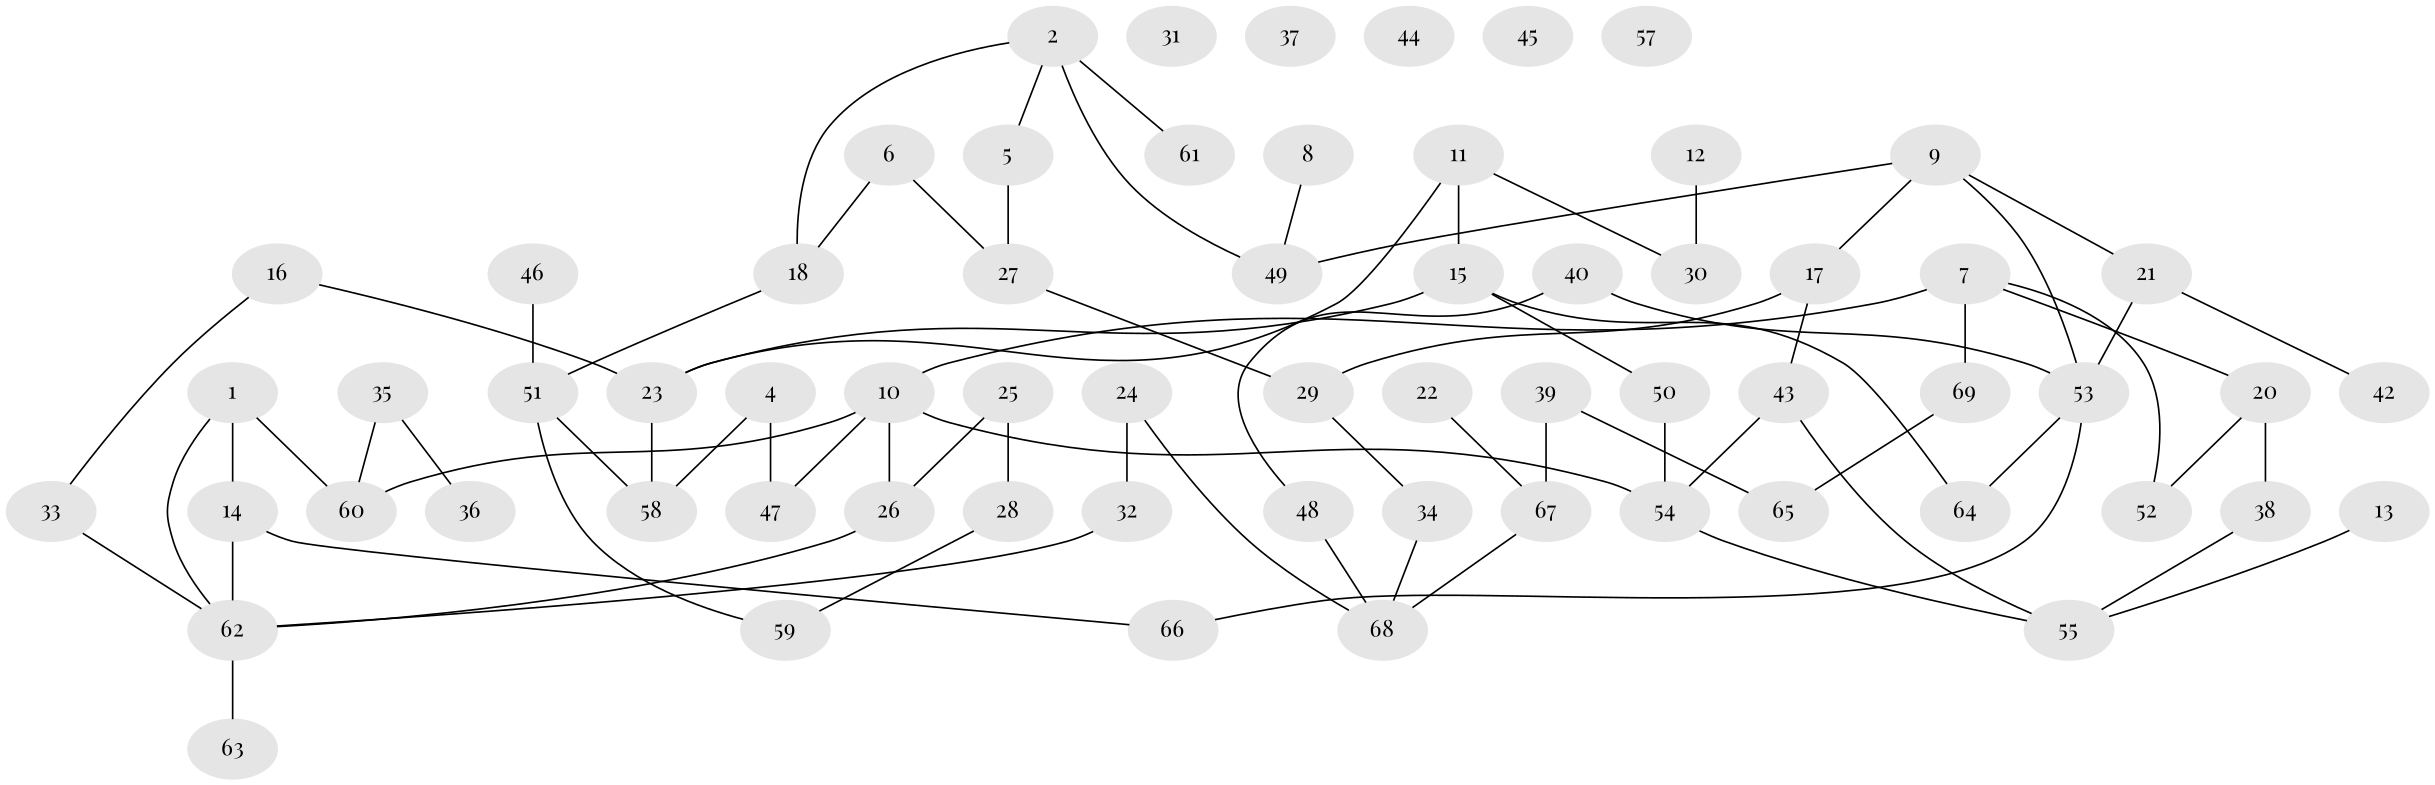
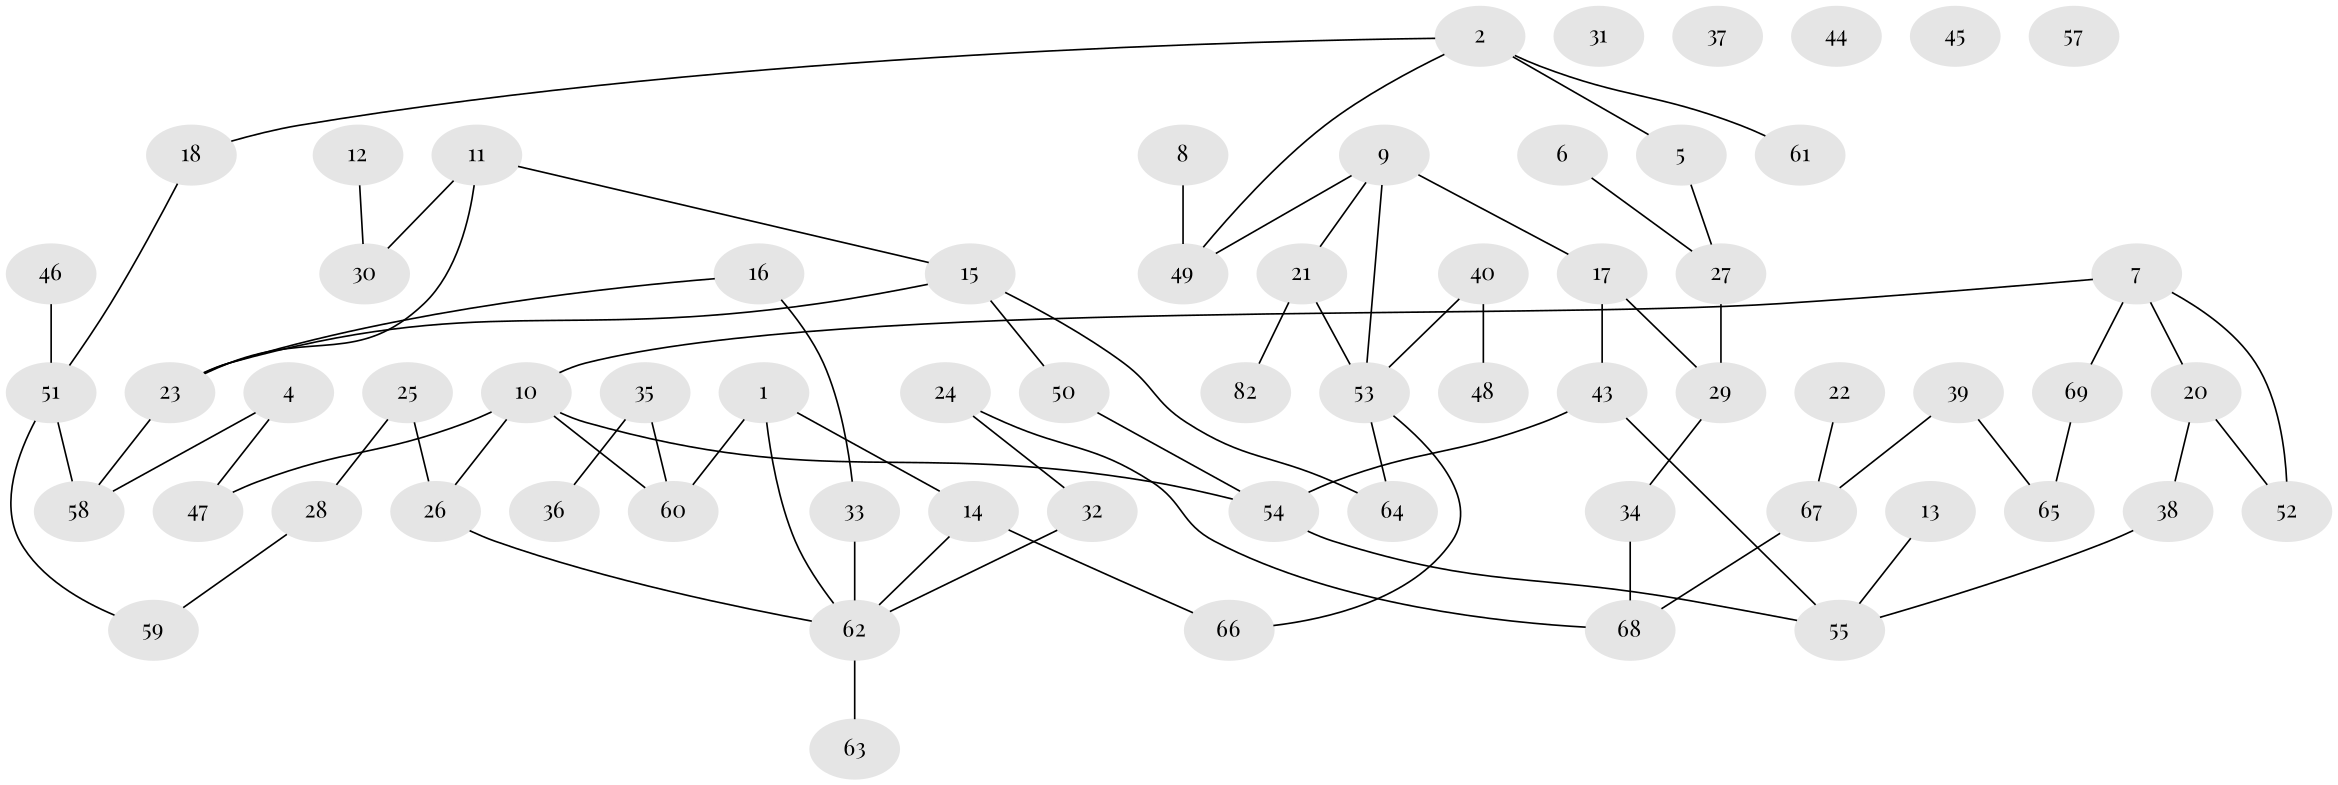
(844, 215) -> none
(2384, 393) -> (1246, 393)
(1346, 571) -> none
